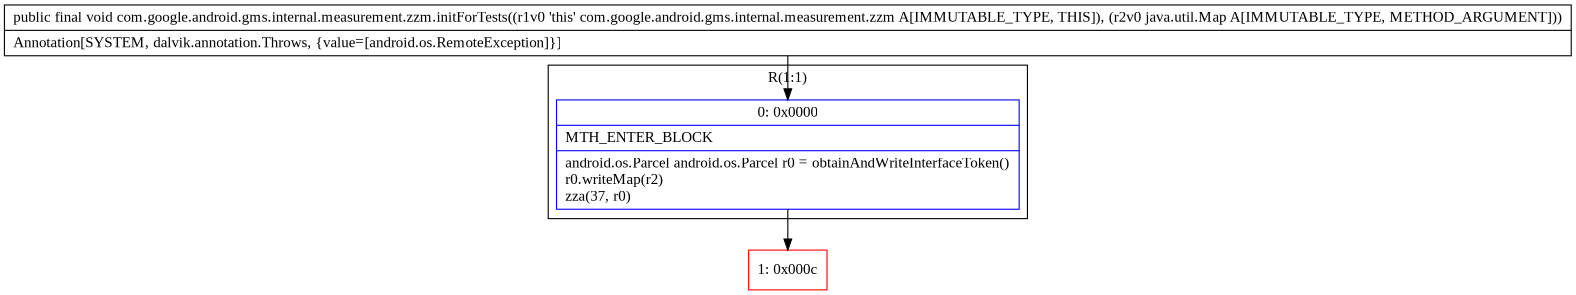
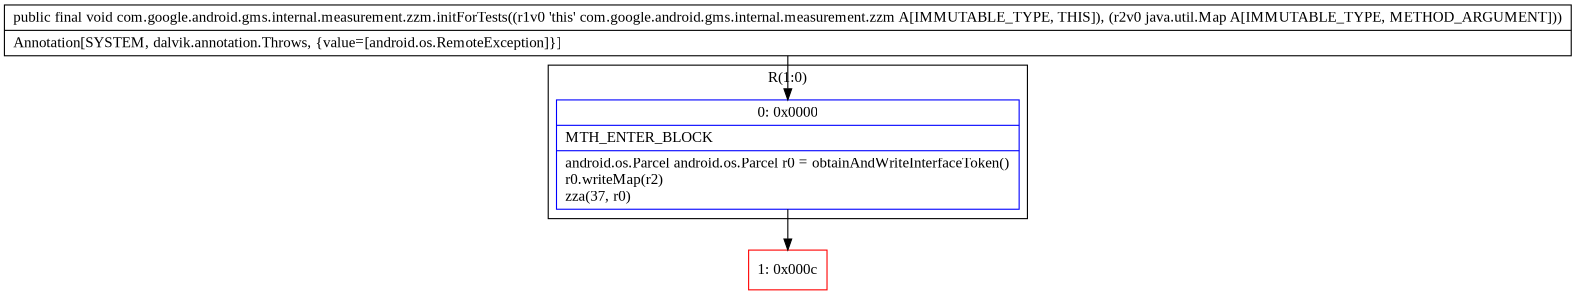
(788, 78) -> (788, 78)
